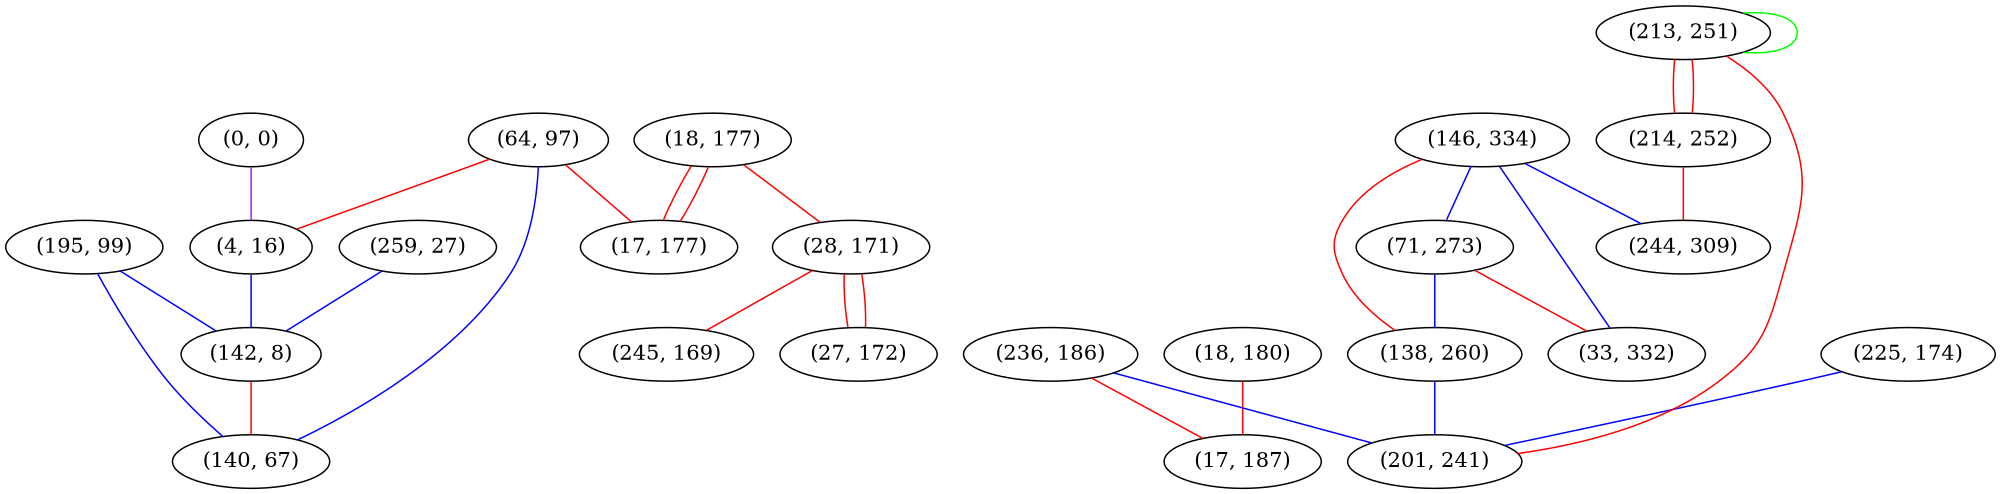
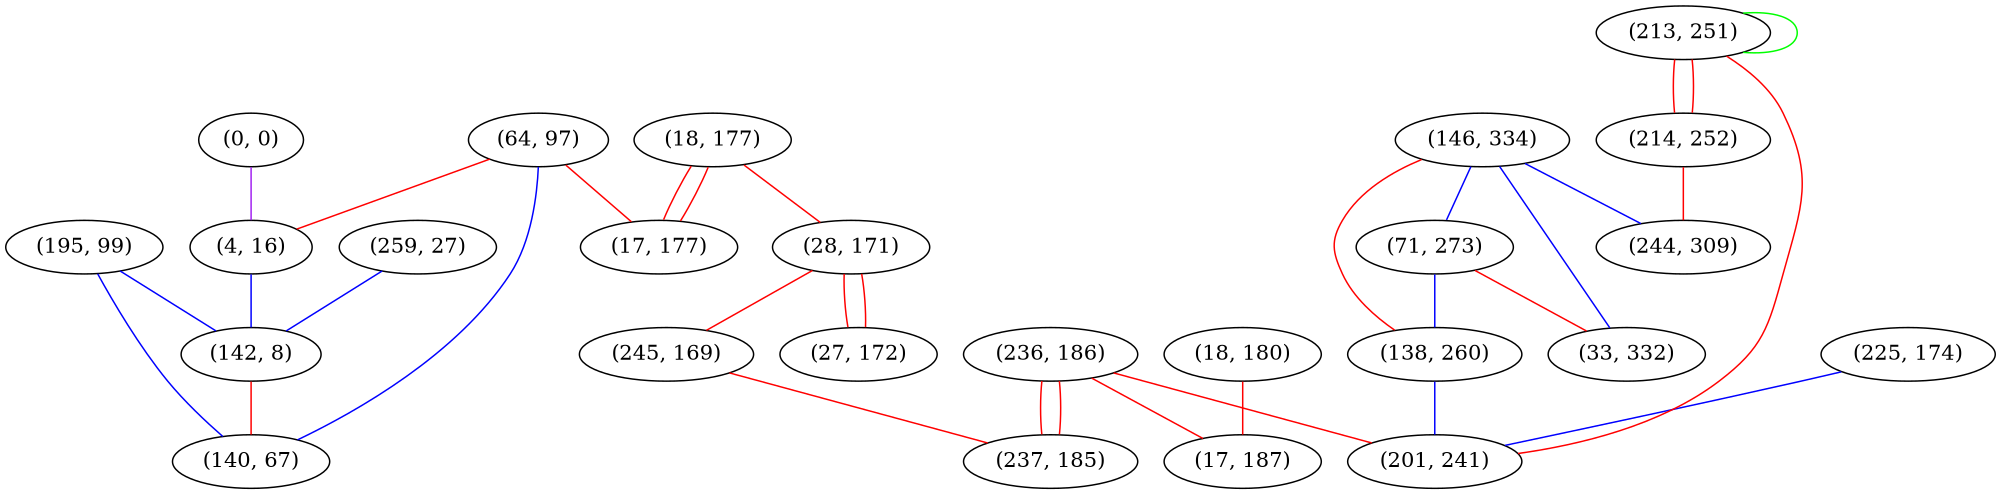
(1230, 404) -> (1230, 404)
none -> (1051, 462)
